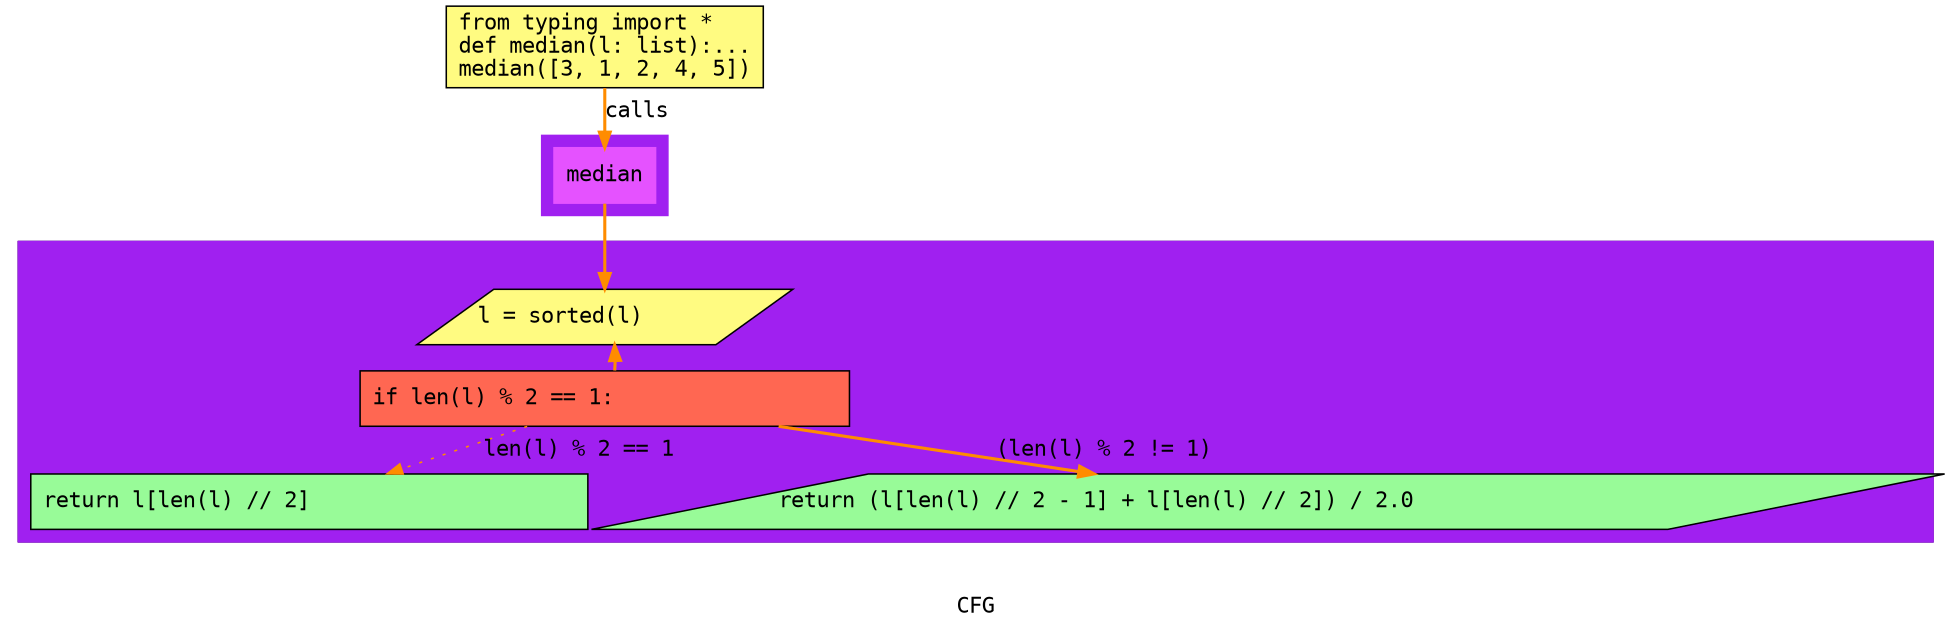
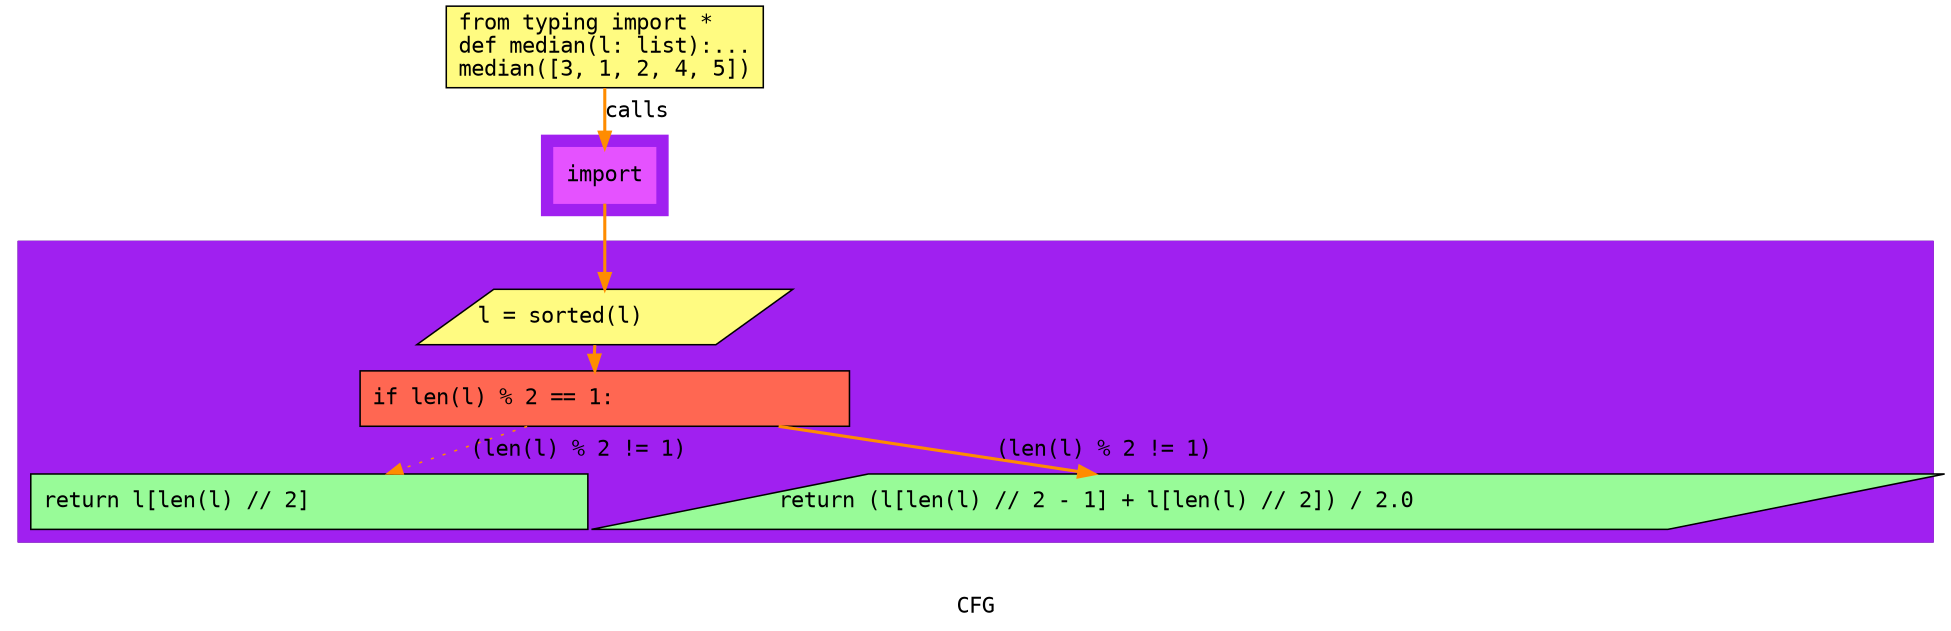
(605, 175) -> (605, 175)
(615, 366) -> (595, 350)
(579, 450) -> (579, 450)
